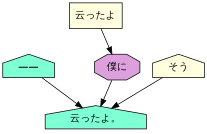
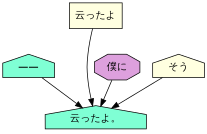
(105, 38) -> (87, 64)
